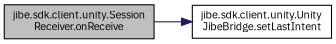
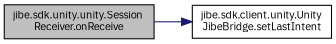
(79, 22) -> (79, 22)
